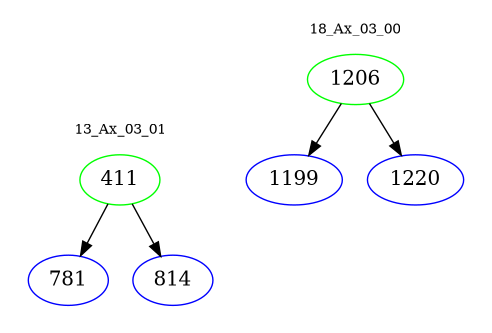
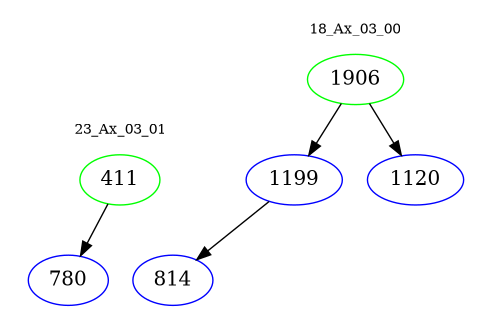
(356, 79) -> (356, 79)
(121, 130) -> (121, 130)
(416, 180) -> (416, 180)
(143, 224) -> (238, 226)
(68, 280) -> (68, 280)
